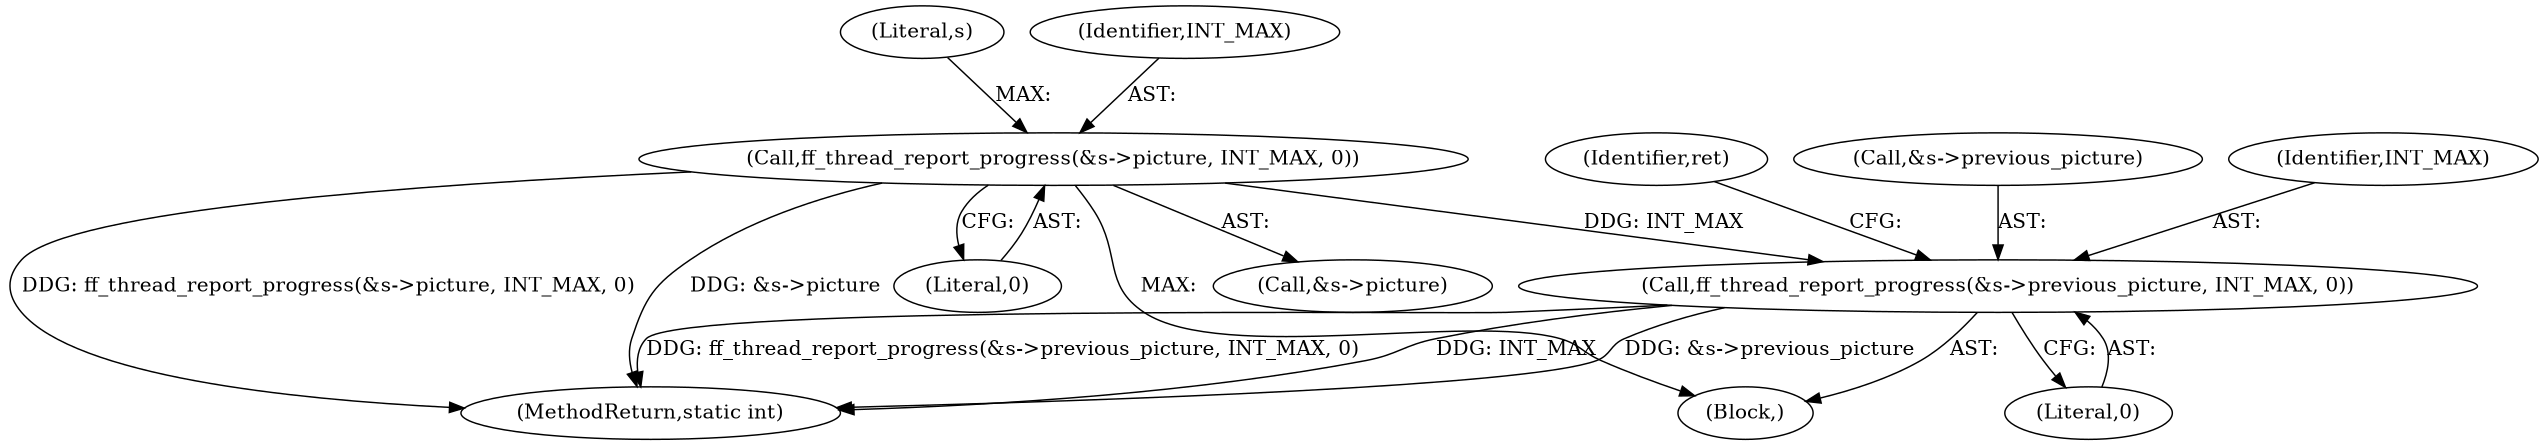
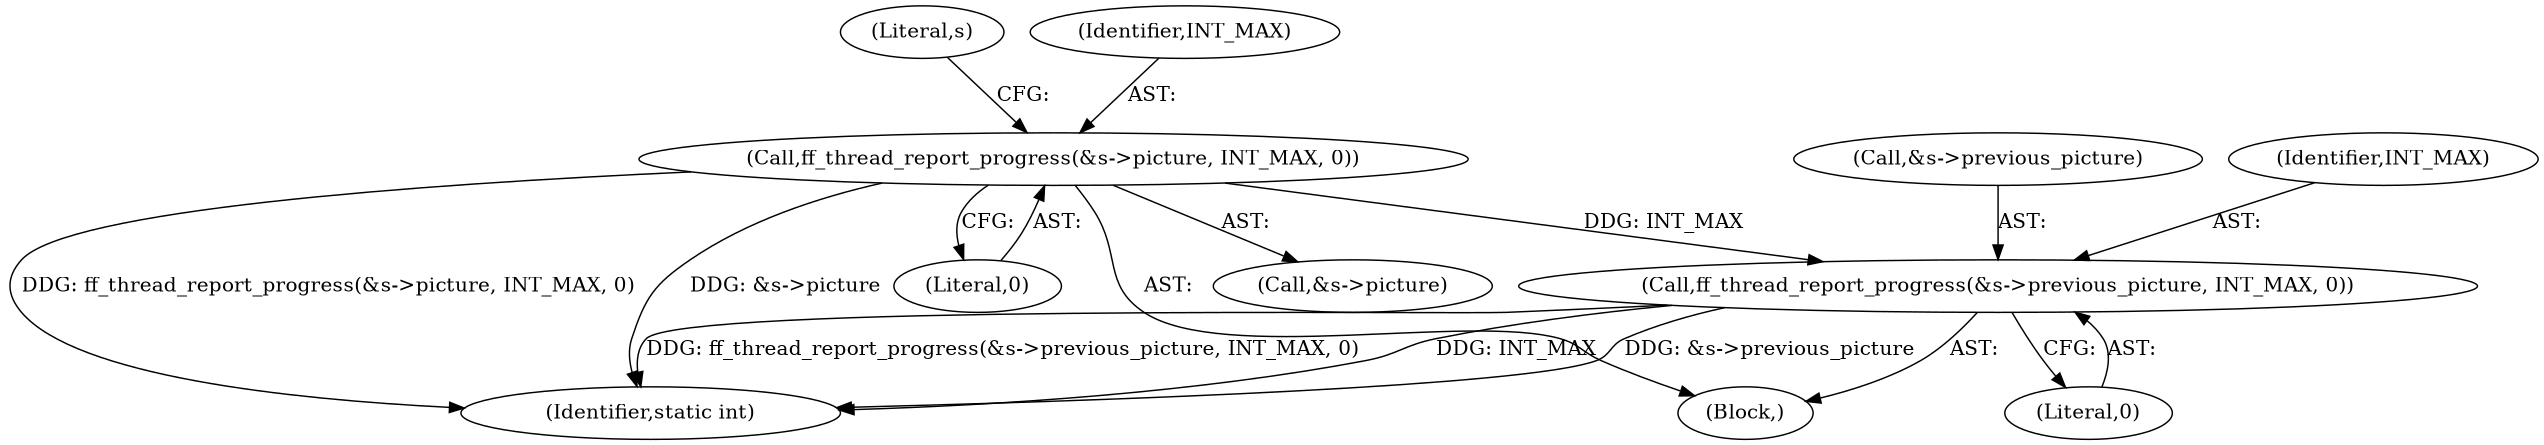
(1027, 96) -> (1027, 96)
(1656, 159) -> none
(1172, 286) -> (1172, 286)
(651, 413) -> (651, 413)
